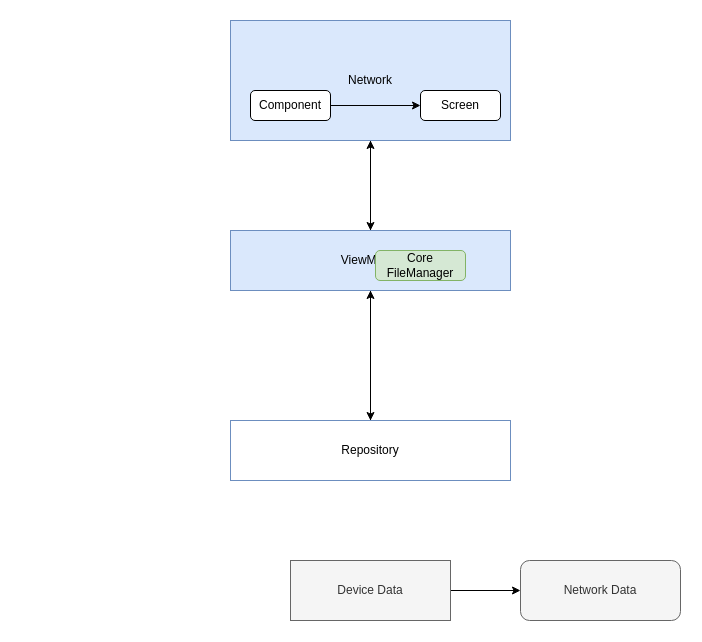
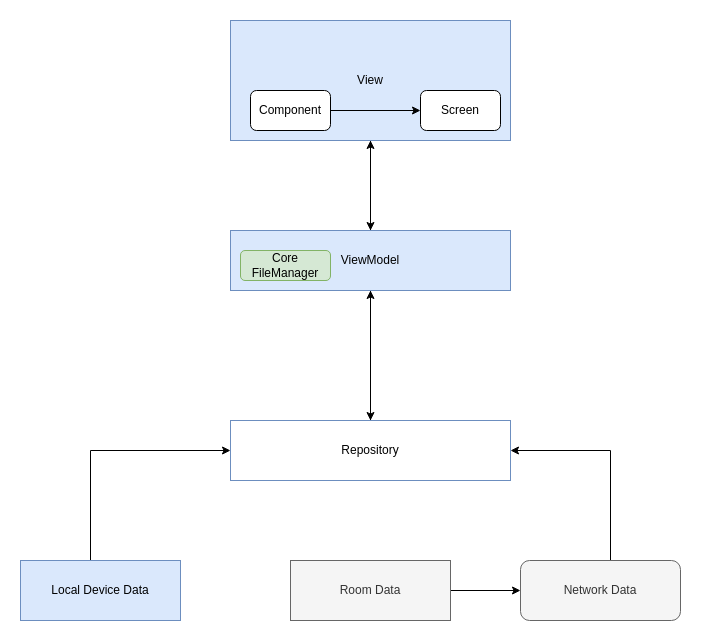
(371, 81) -> (371, 81)
(291, 106) -> (291, 111)
(461, 106) -> (461, 111)
(421, 266) -> (286, 266)
none -> (102, 451)
none -> (611, 460)
none -> (101, 591)
(371, 591) -> (371, 591)
